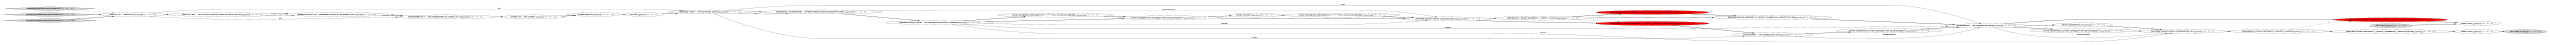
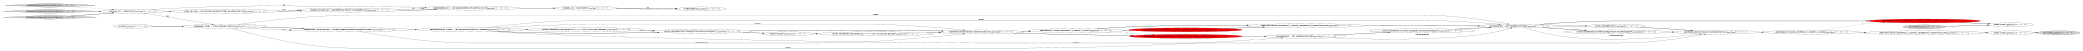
(622, 14) -> none
